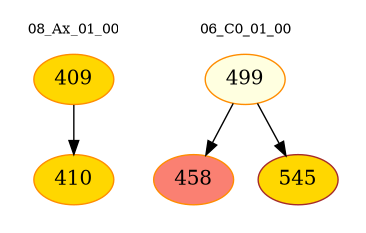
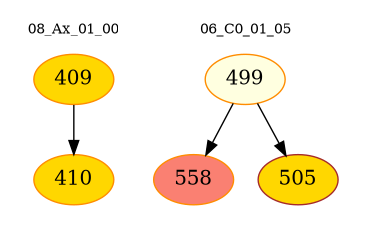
(246, 30) -> (246, 30)
(194, 180) -> (194, 180)
(298, 180) -> (298, 180)
